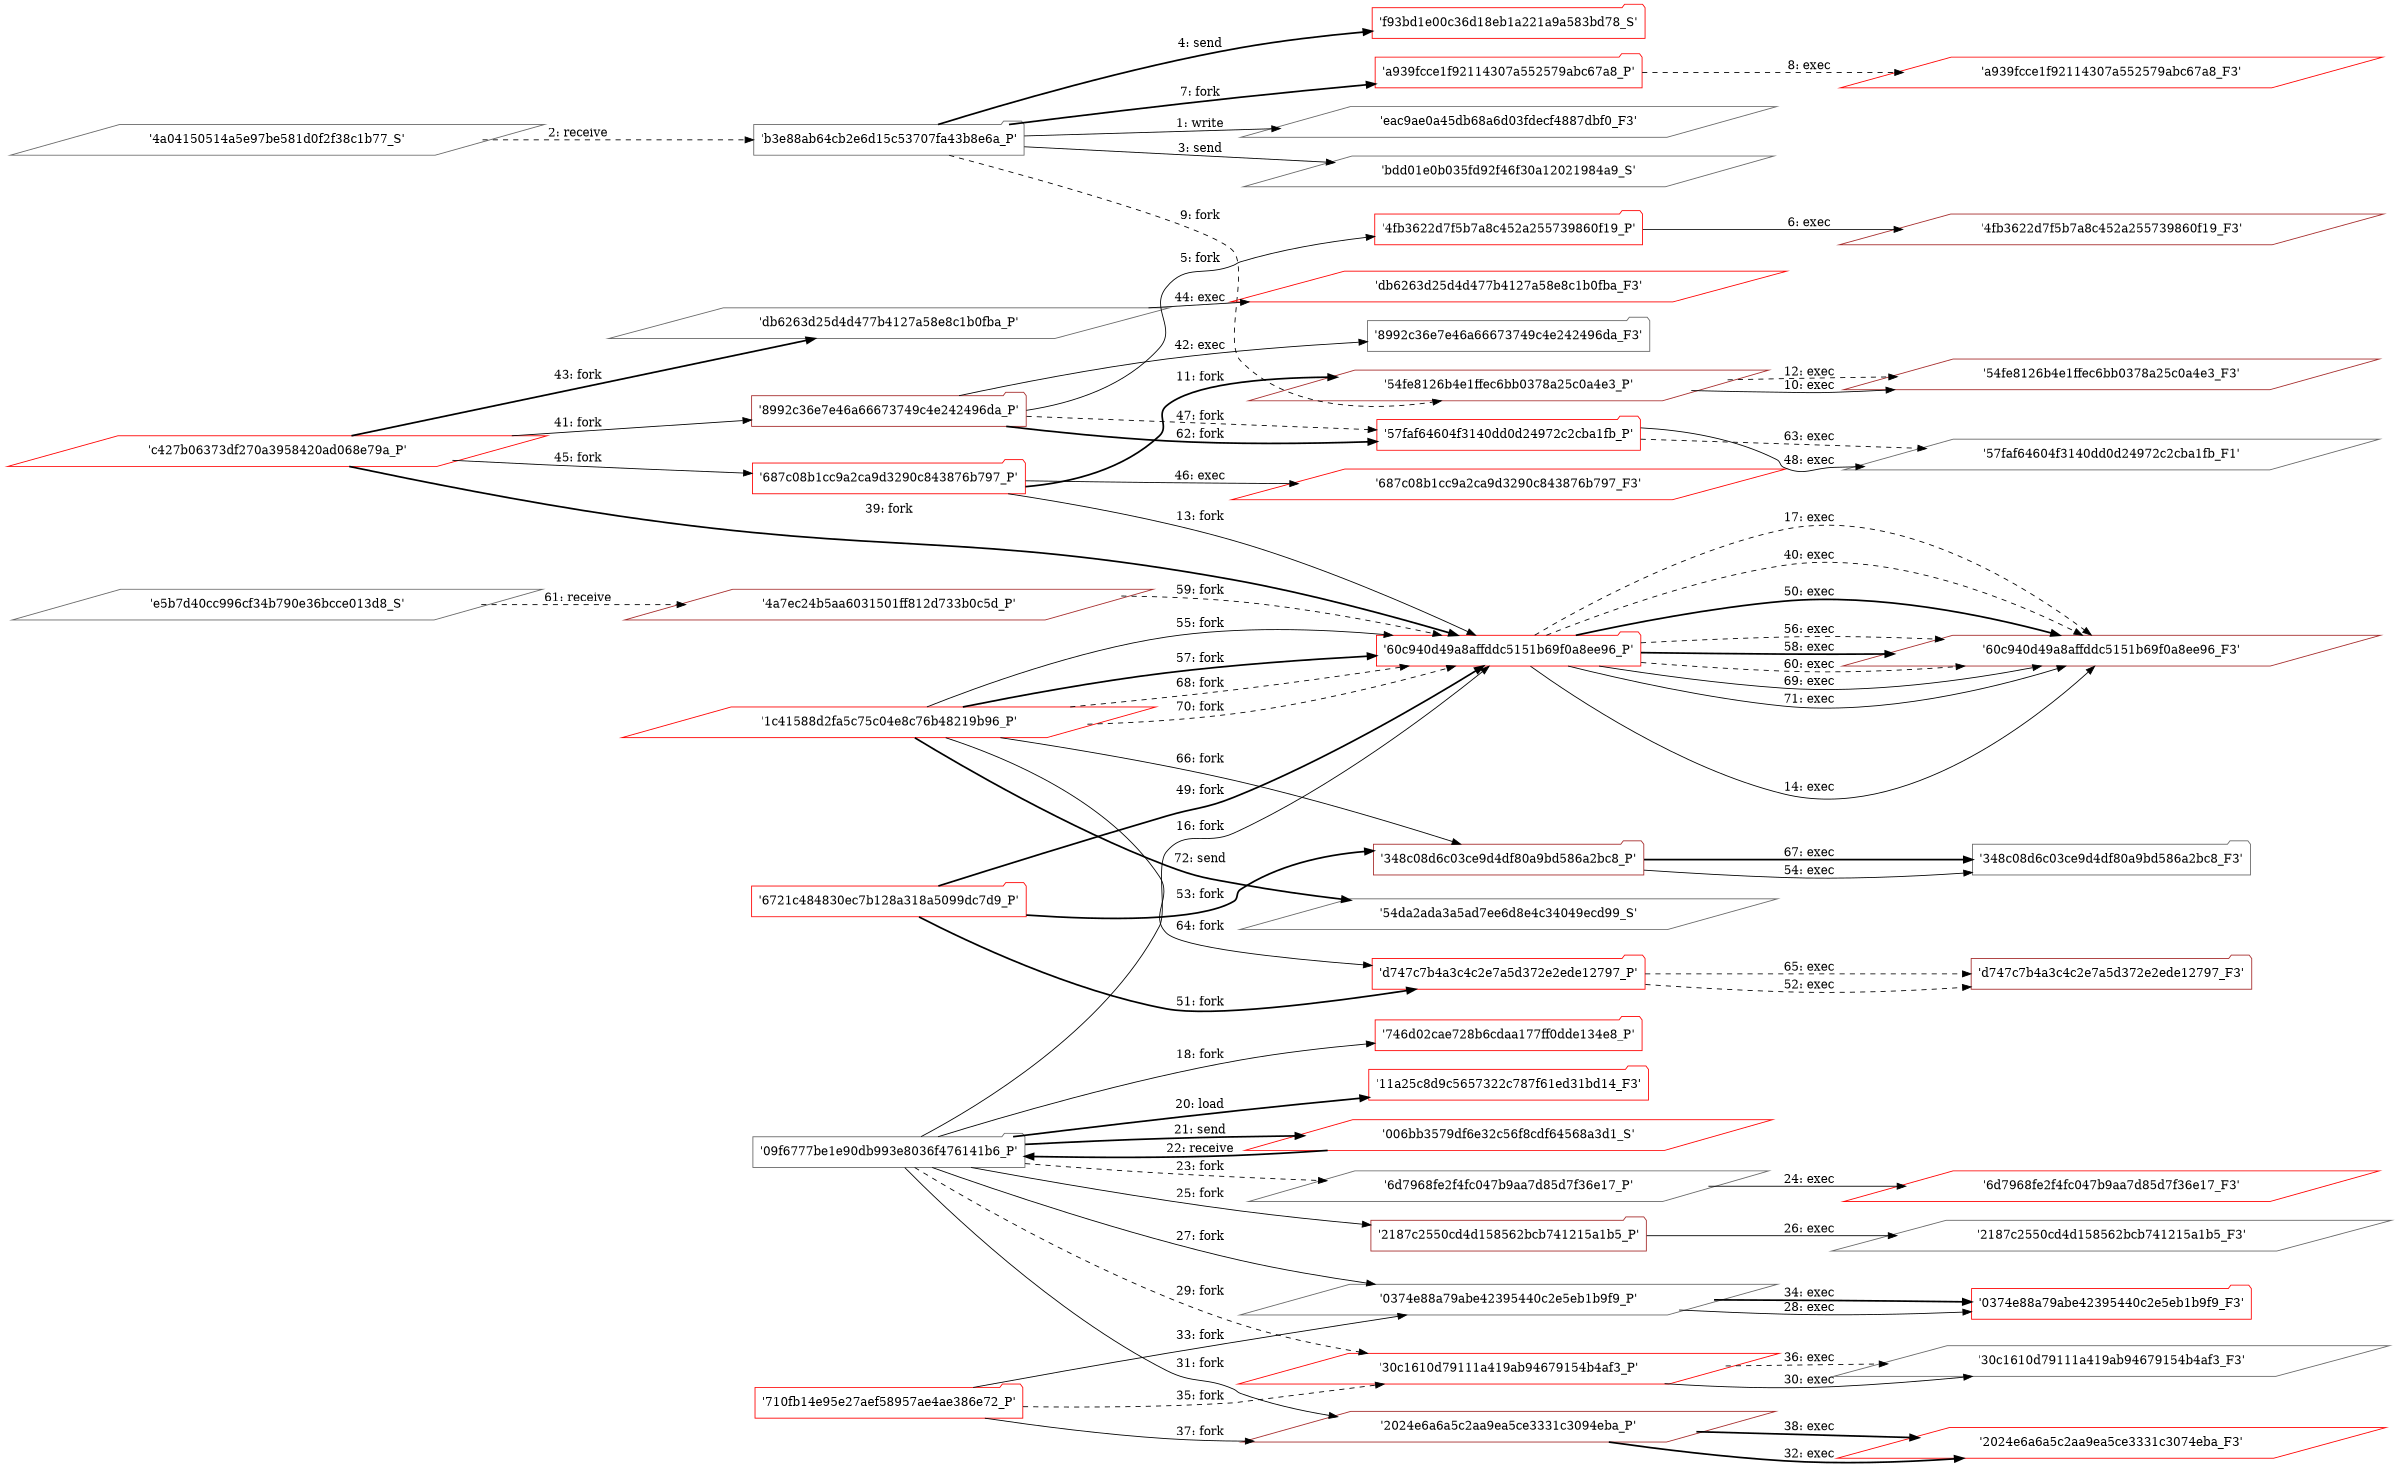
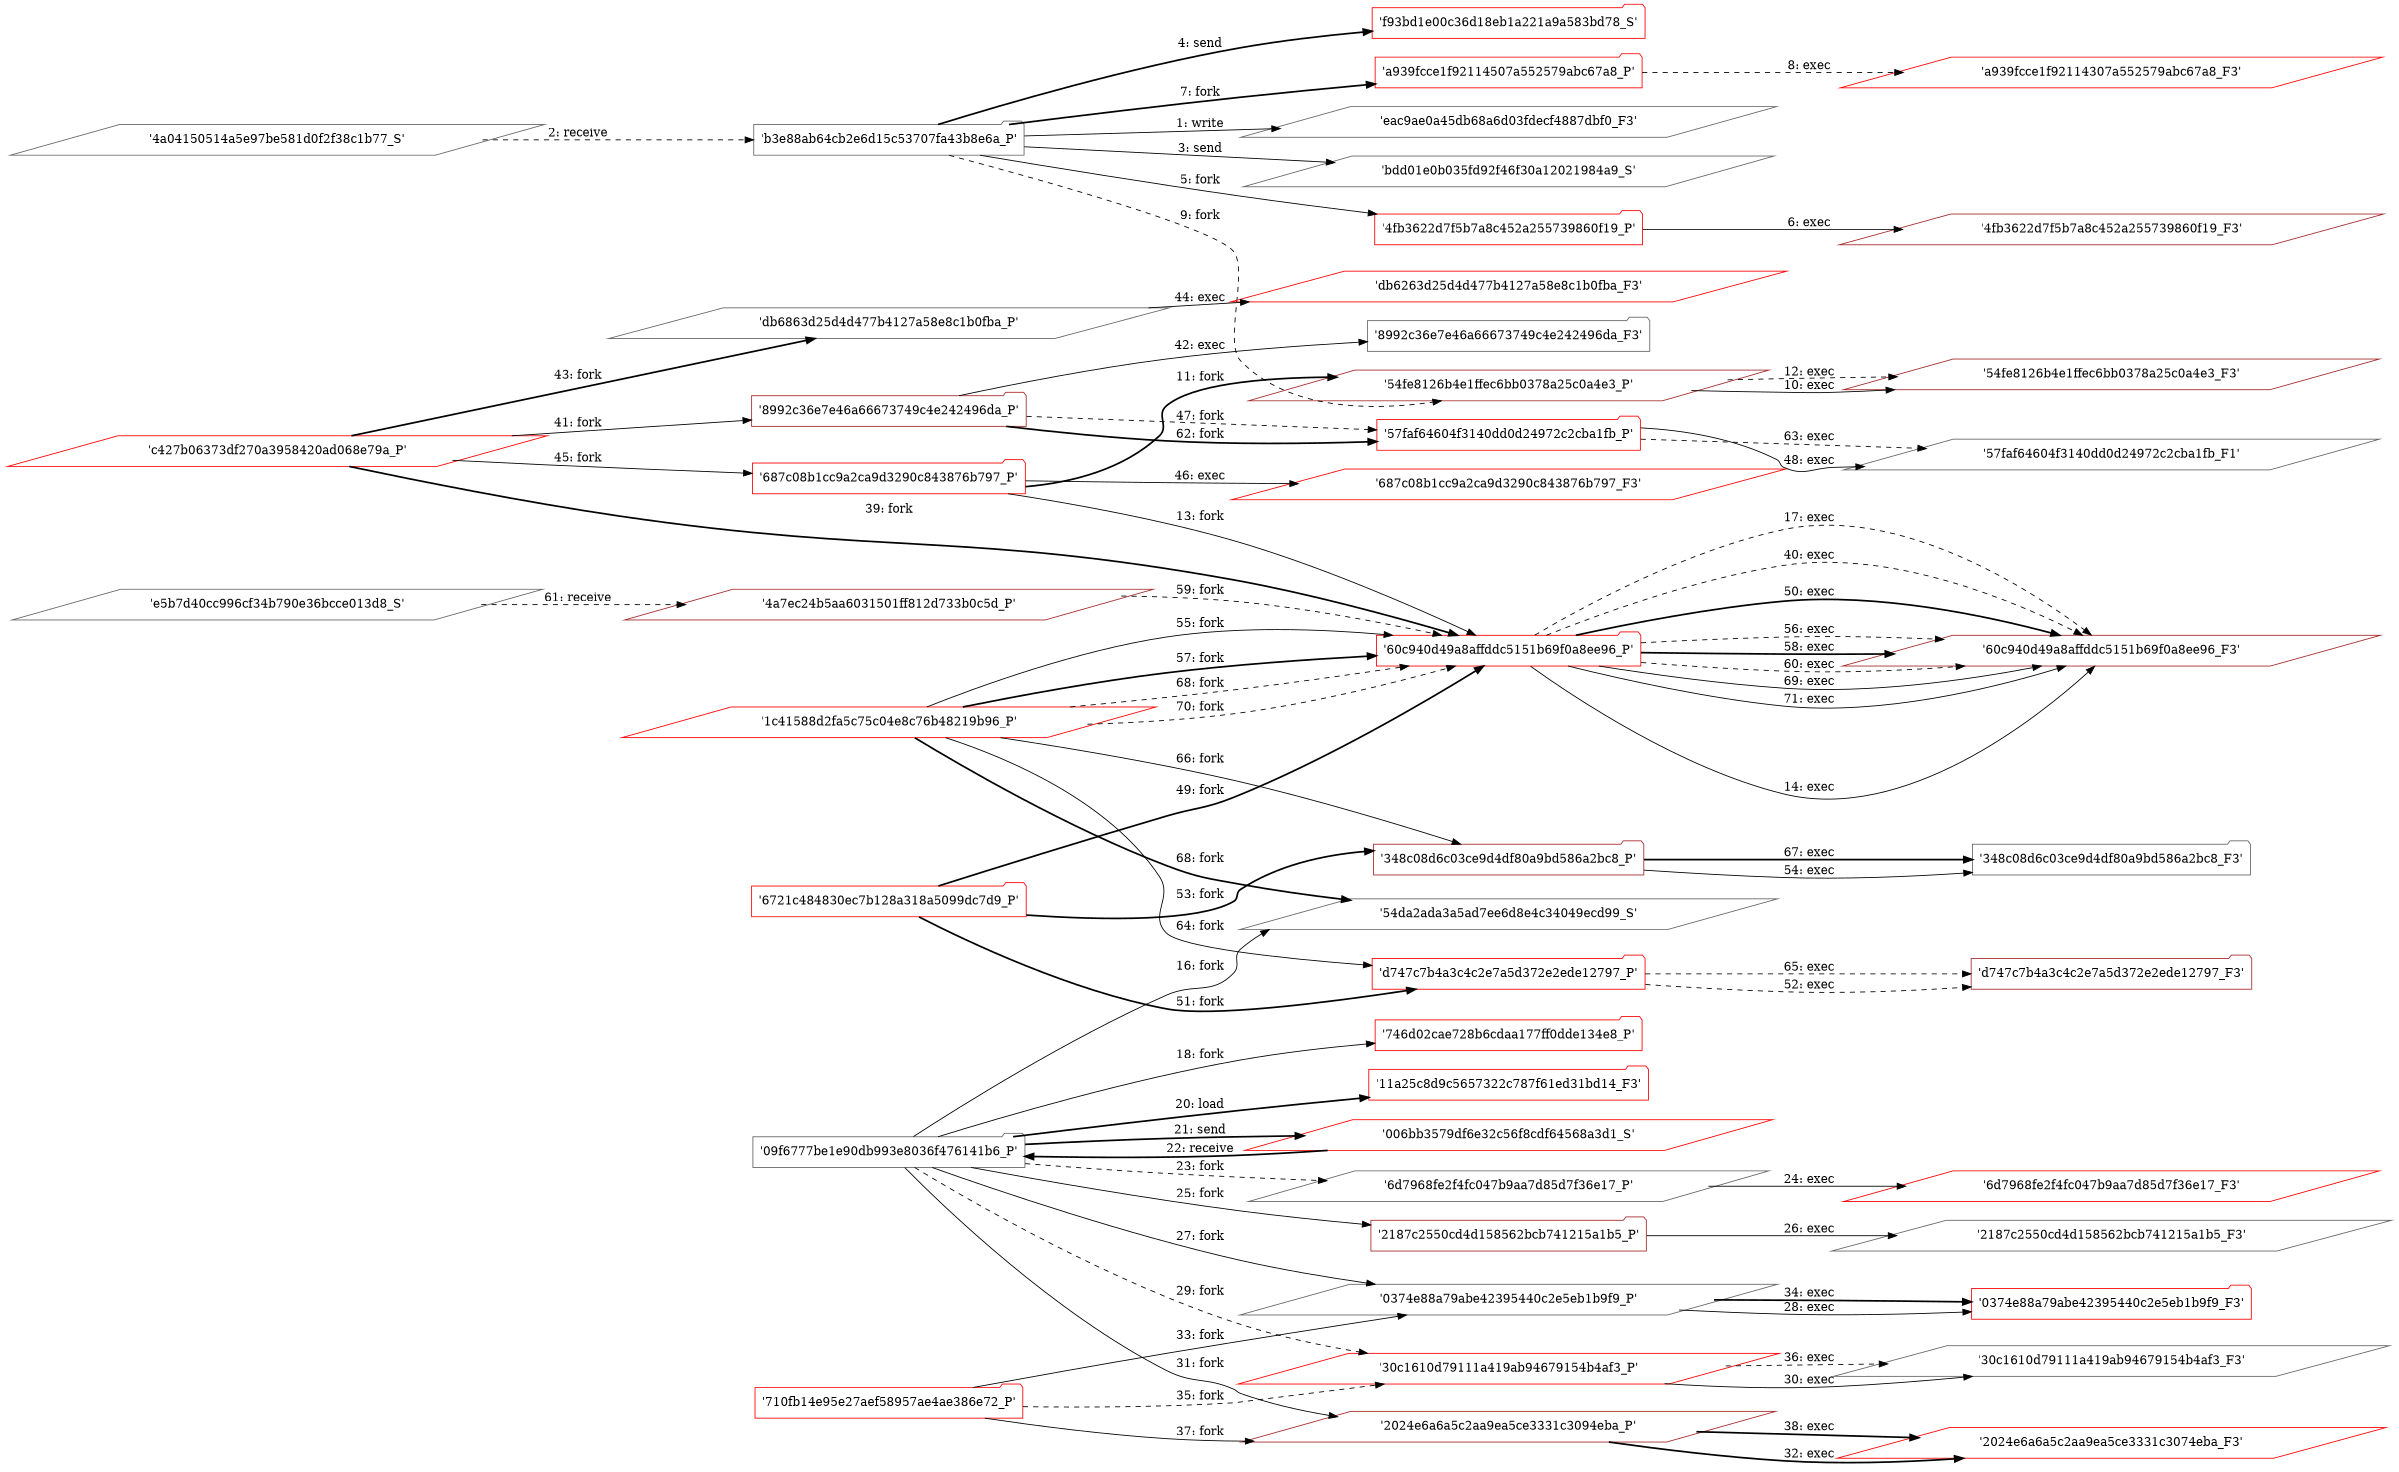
(1509, 72) -> (1509, 72)
(1165, 290) -> (1174, 186)
(889, 323) -> (889, 323)
(1170, 848) -> (1092, 1031)
(1200, 859) -> (1200, 859)
